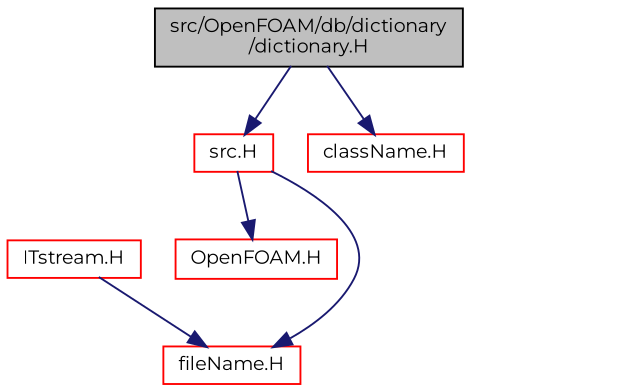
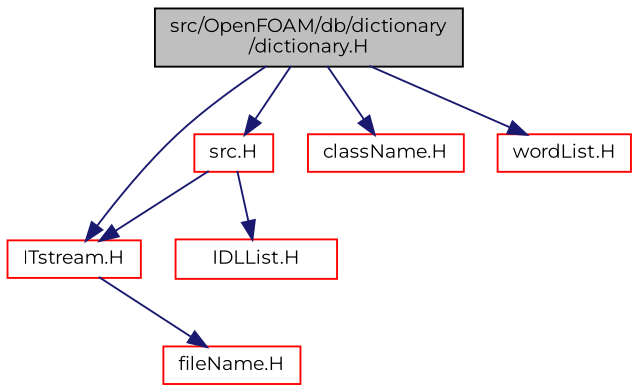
none -> (174, 138)
none -> (564, 153)
(358, 249) -> (162, 201)
(256, 259) -> (256, 259)
